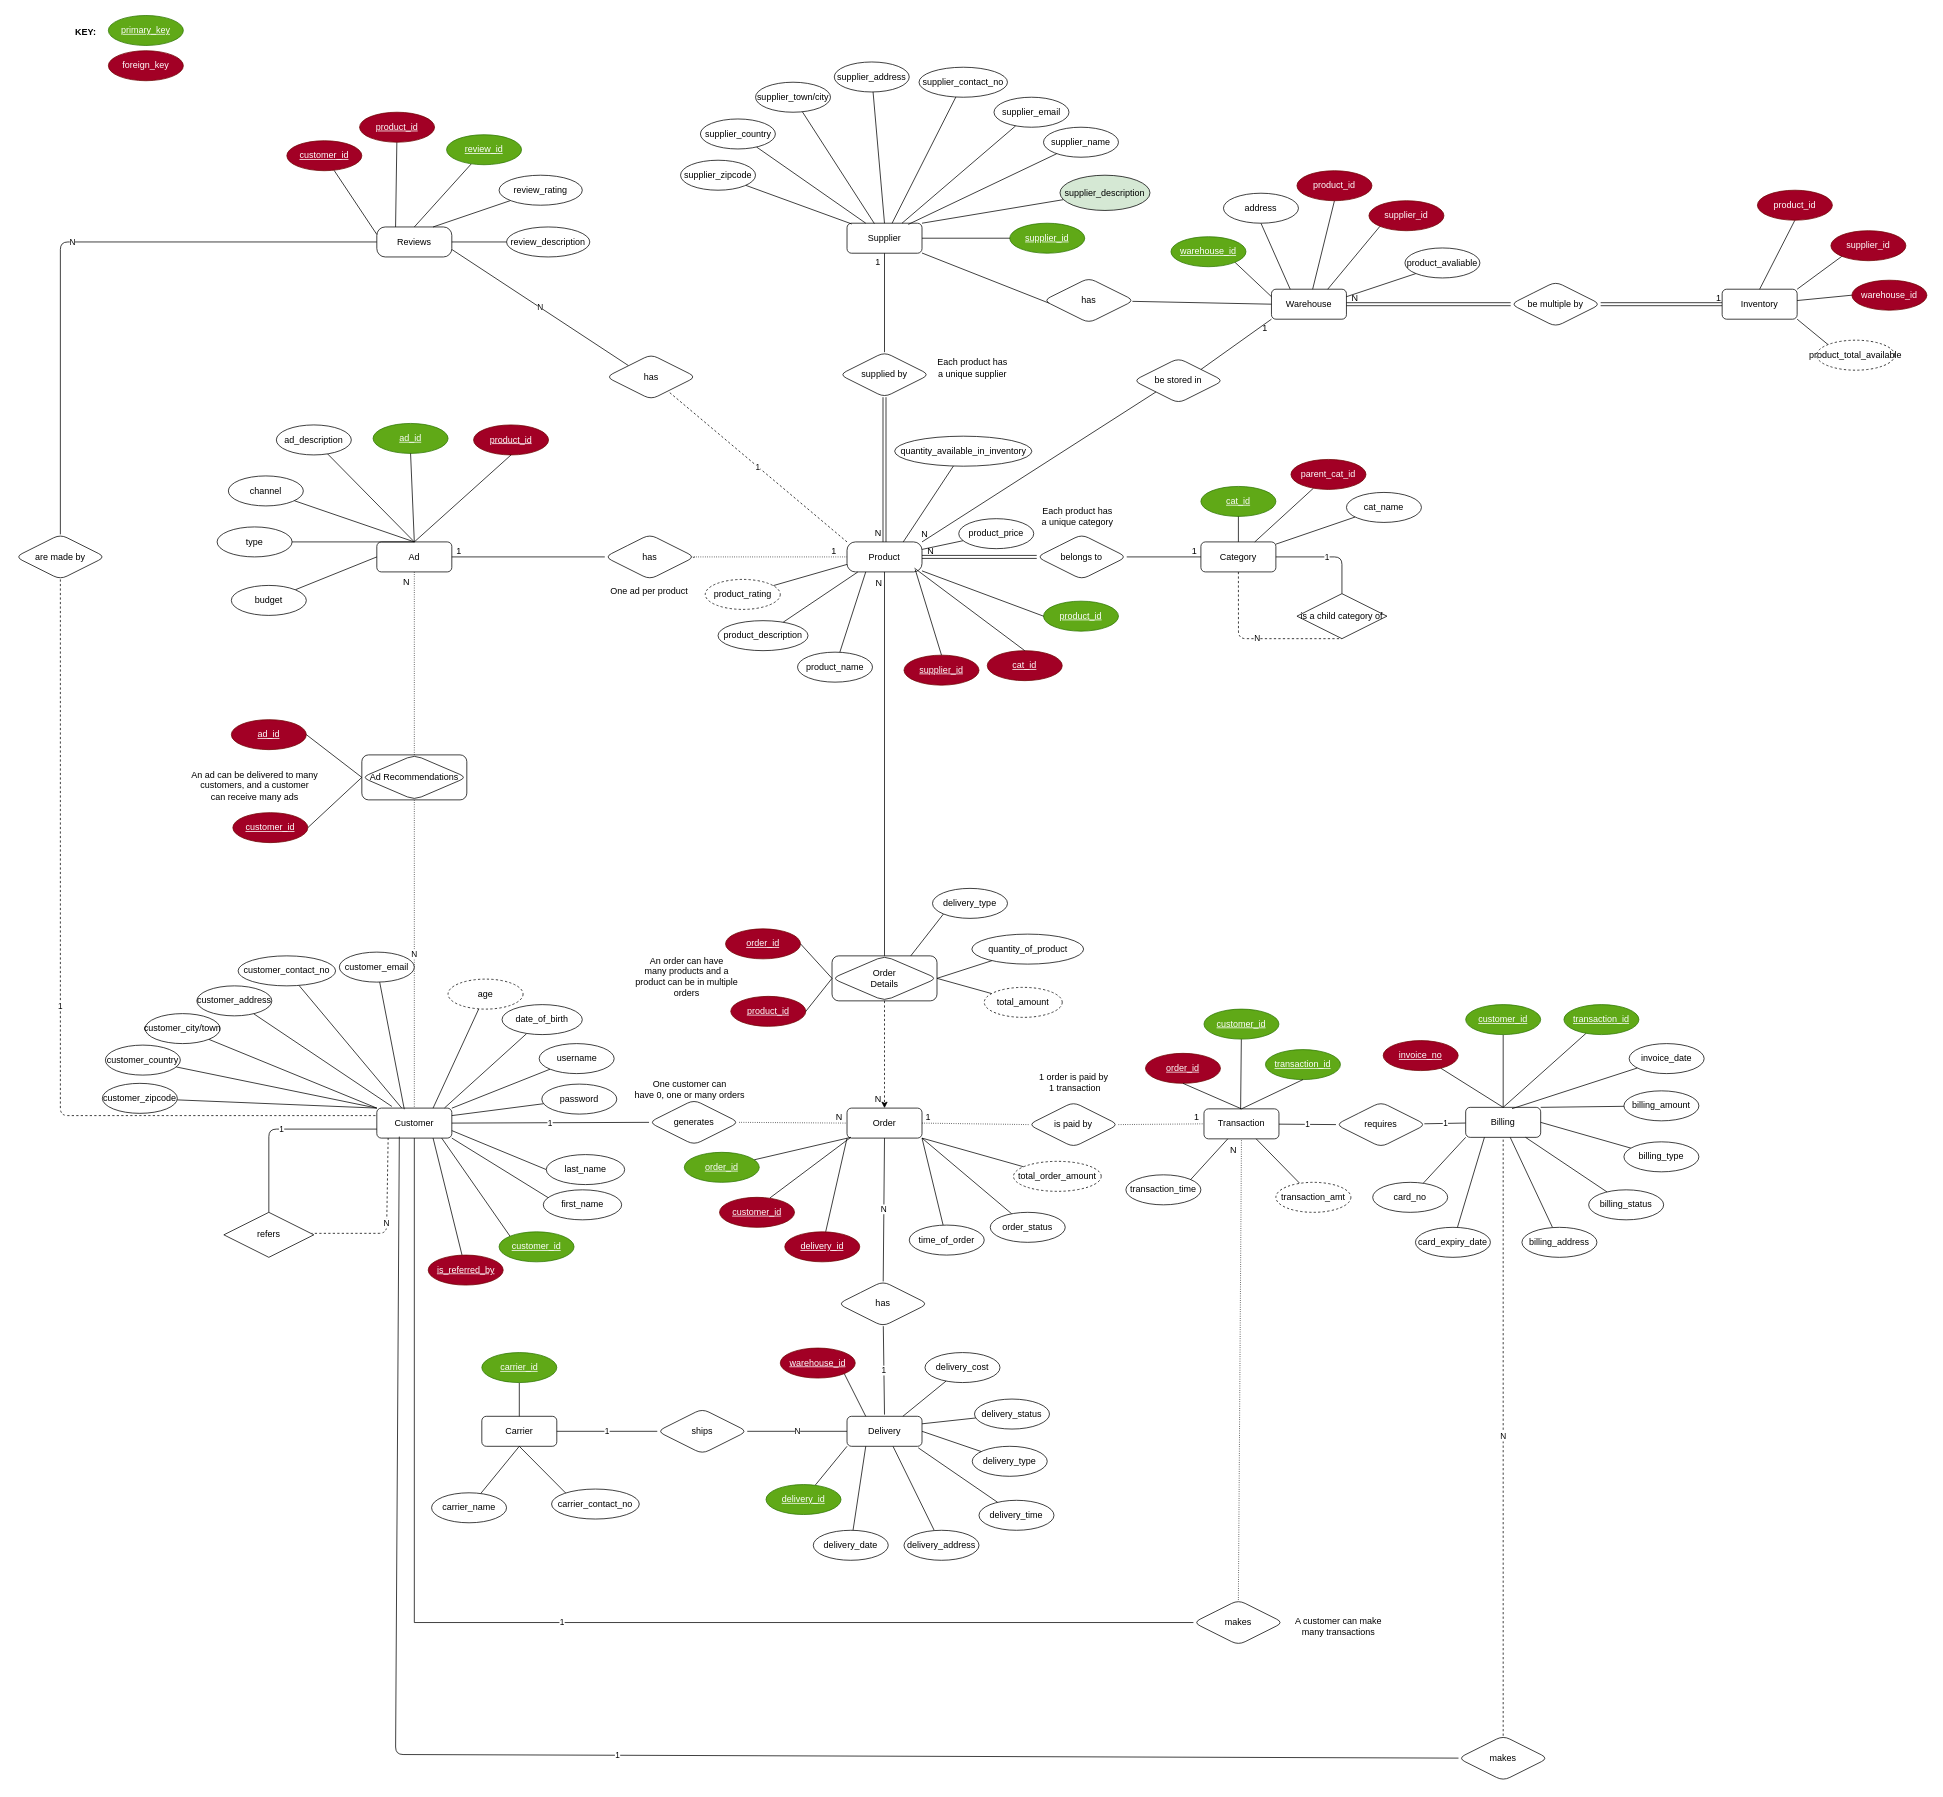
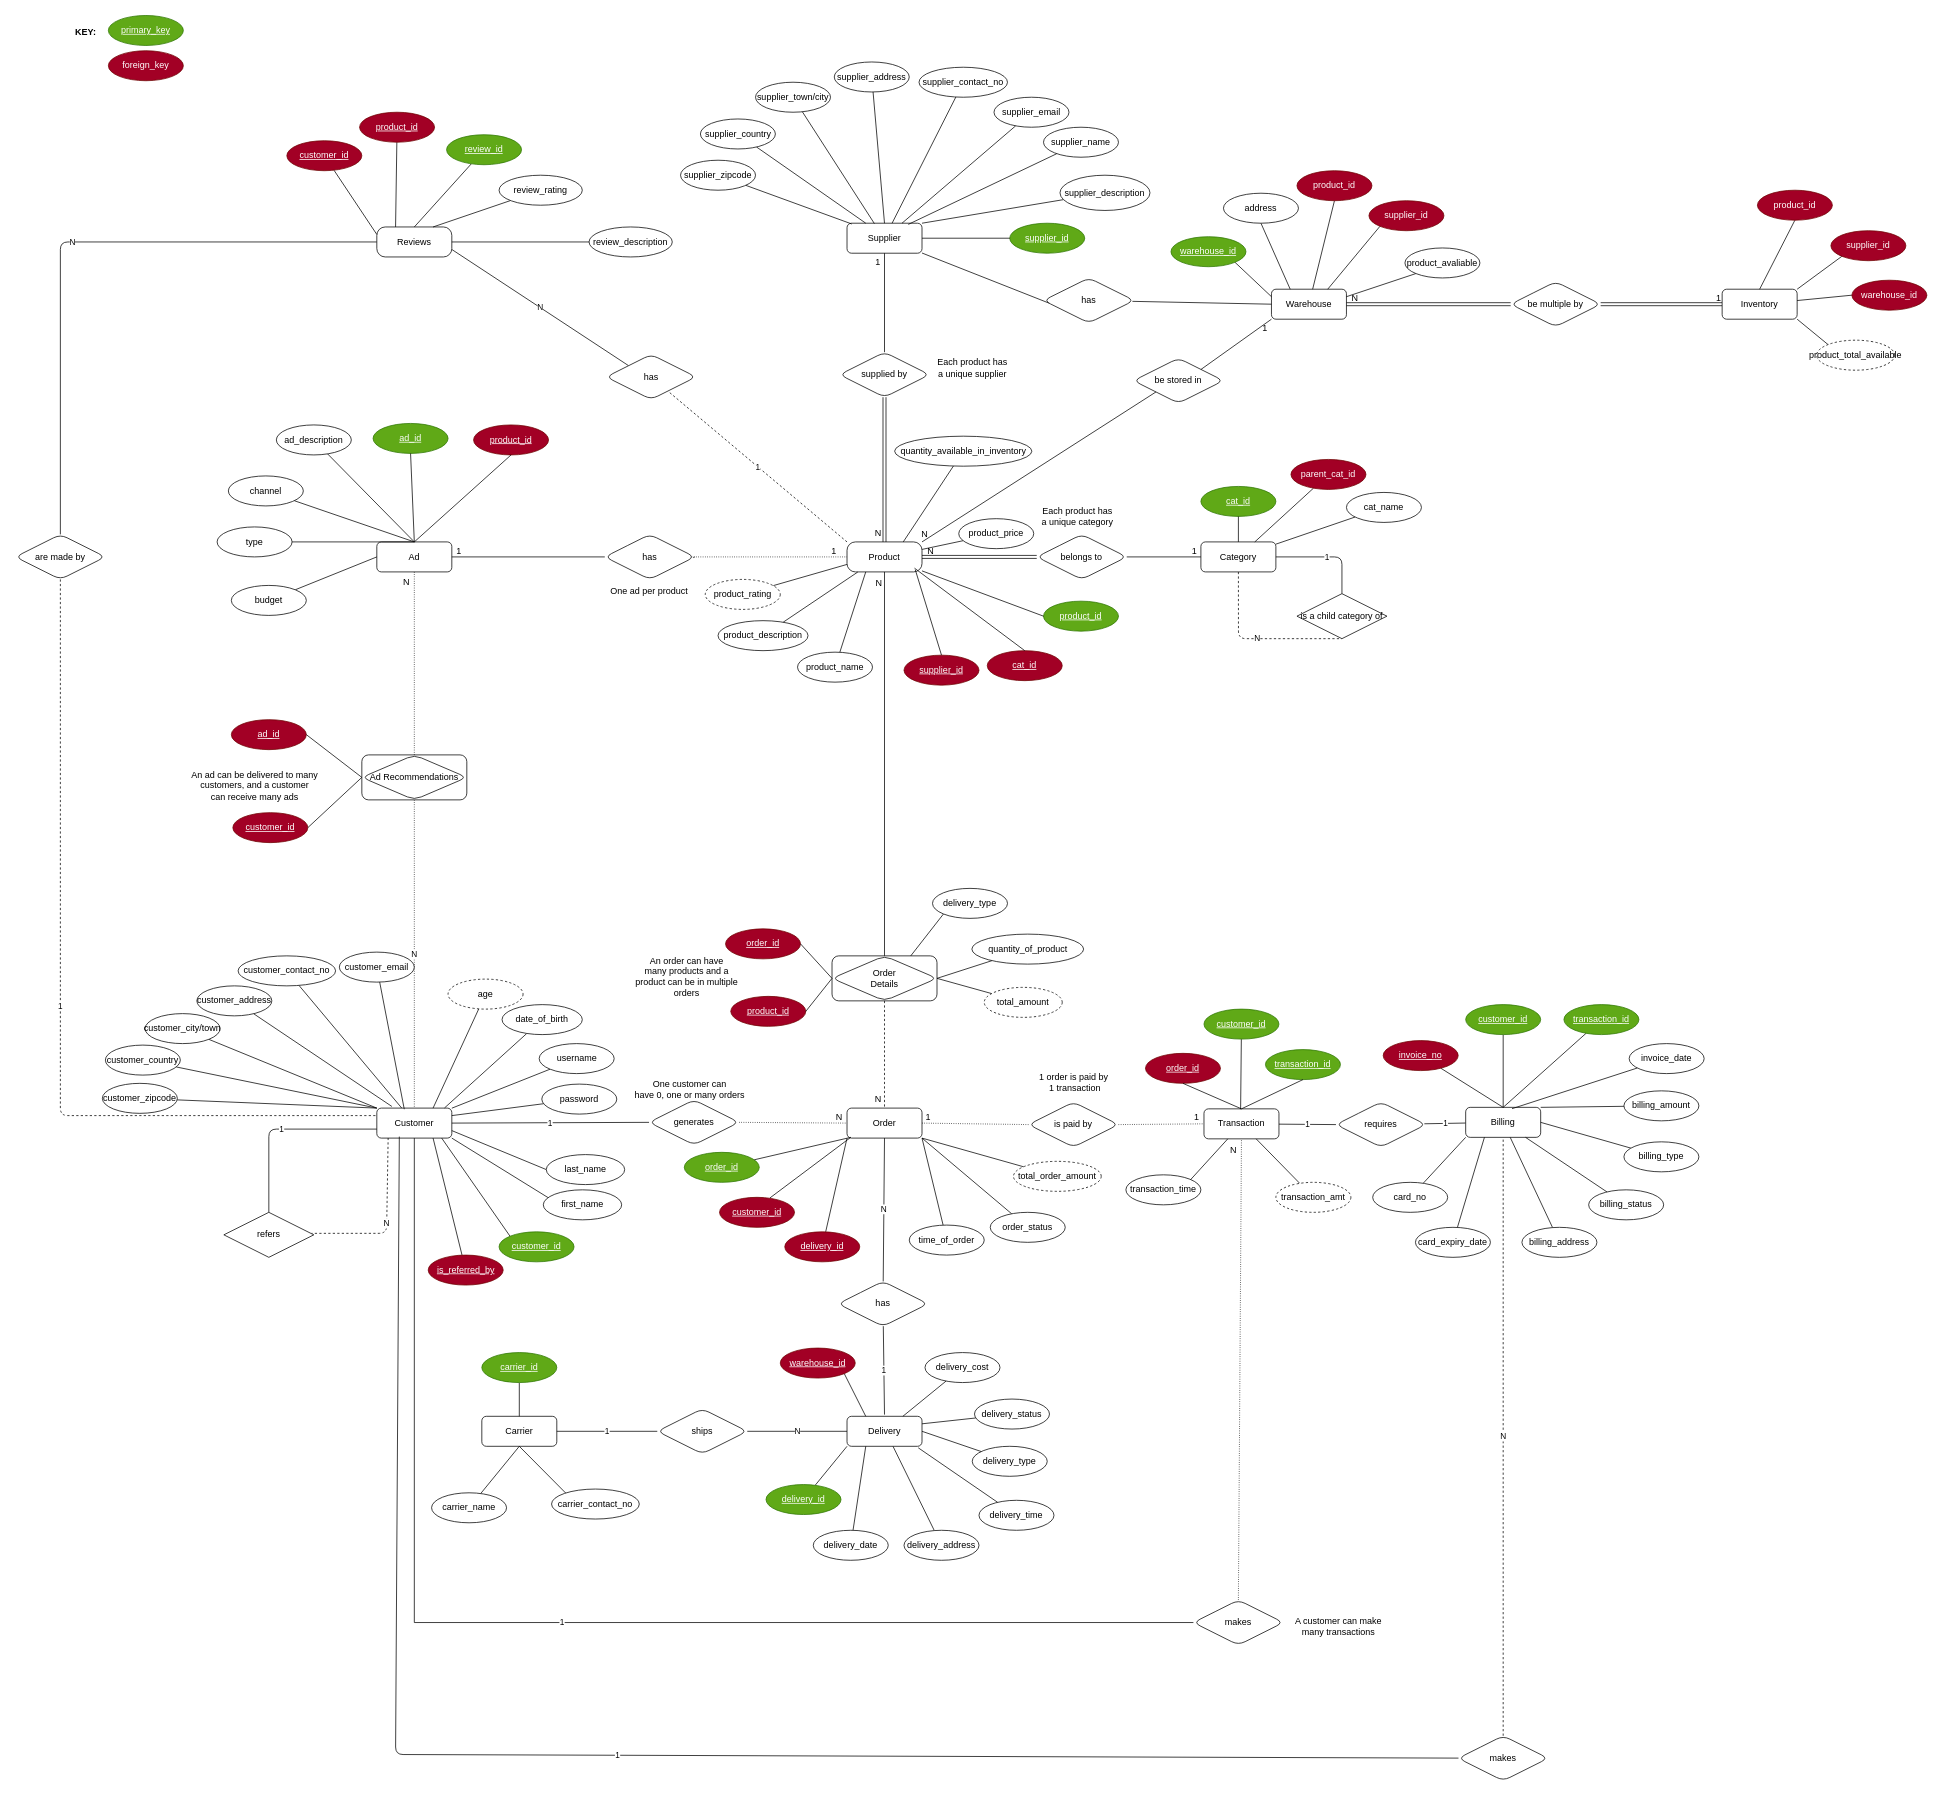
(1105, 193) -> (1105, 193)
(548, 242) -> (631, 242)
(885, 1101) -> (885, 1103)
